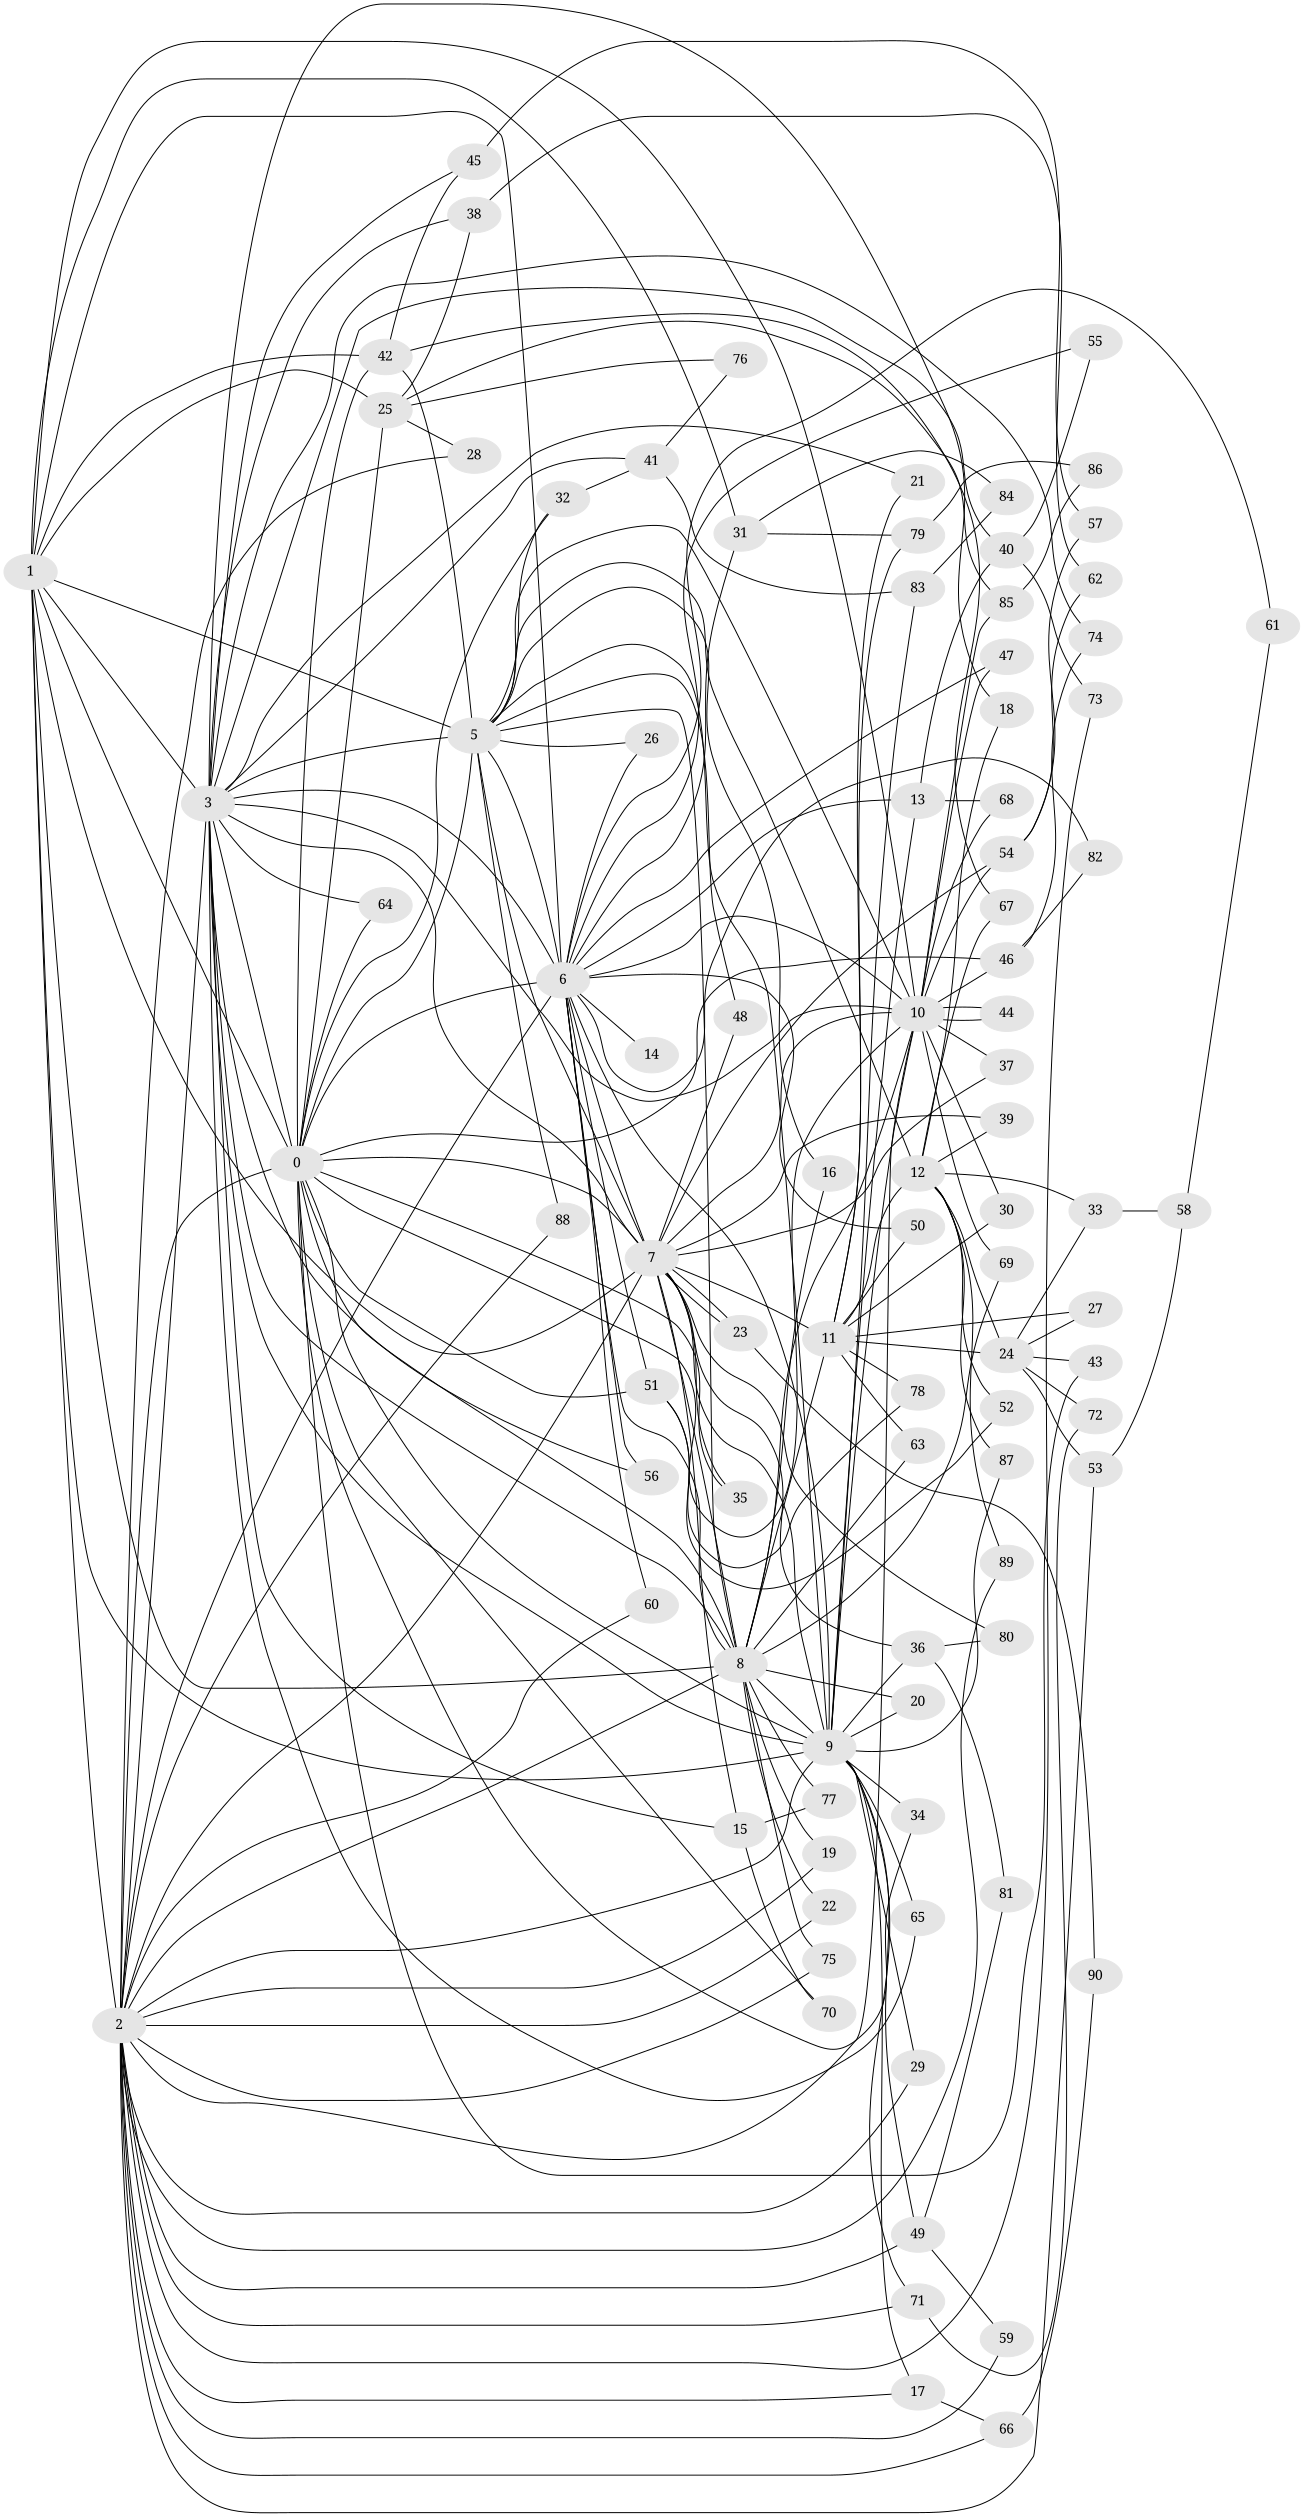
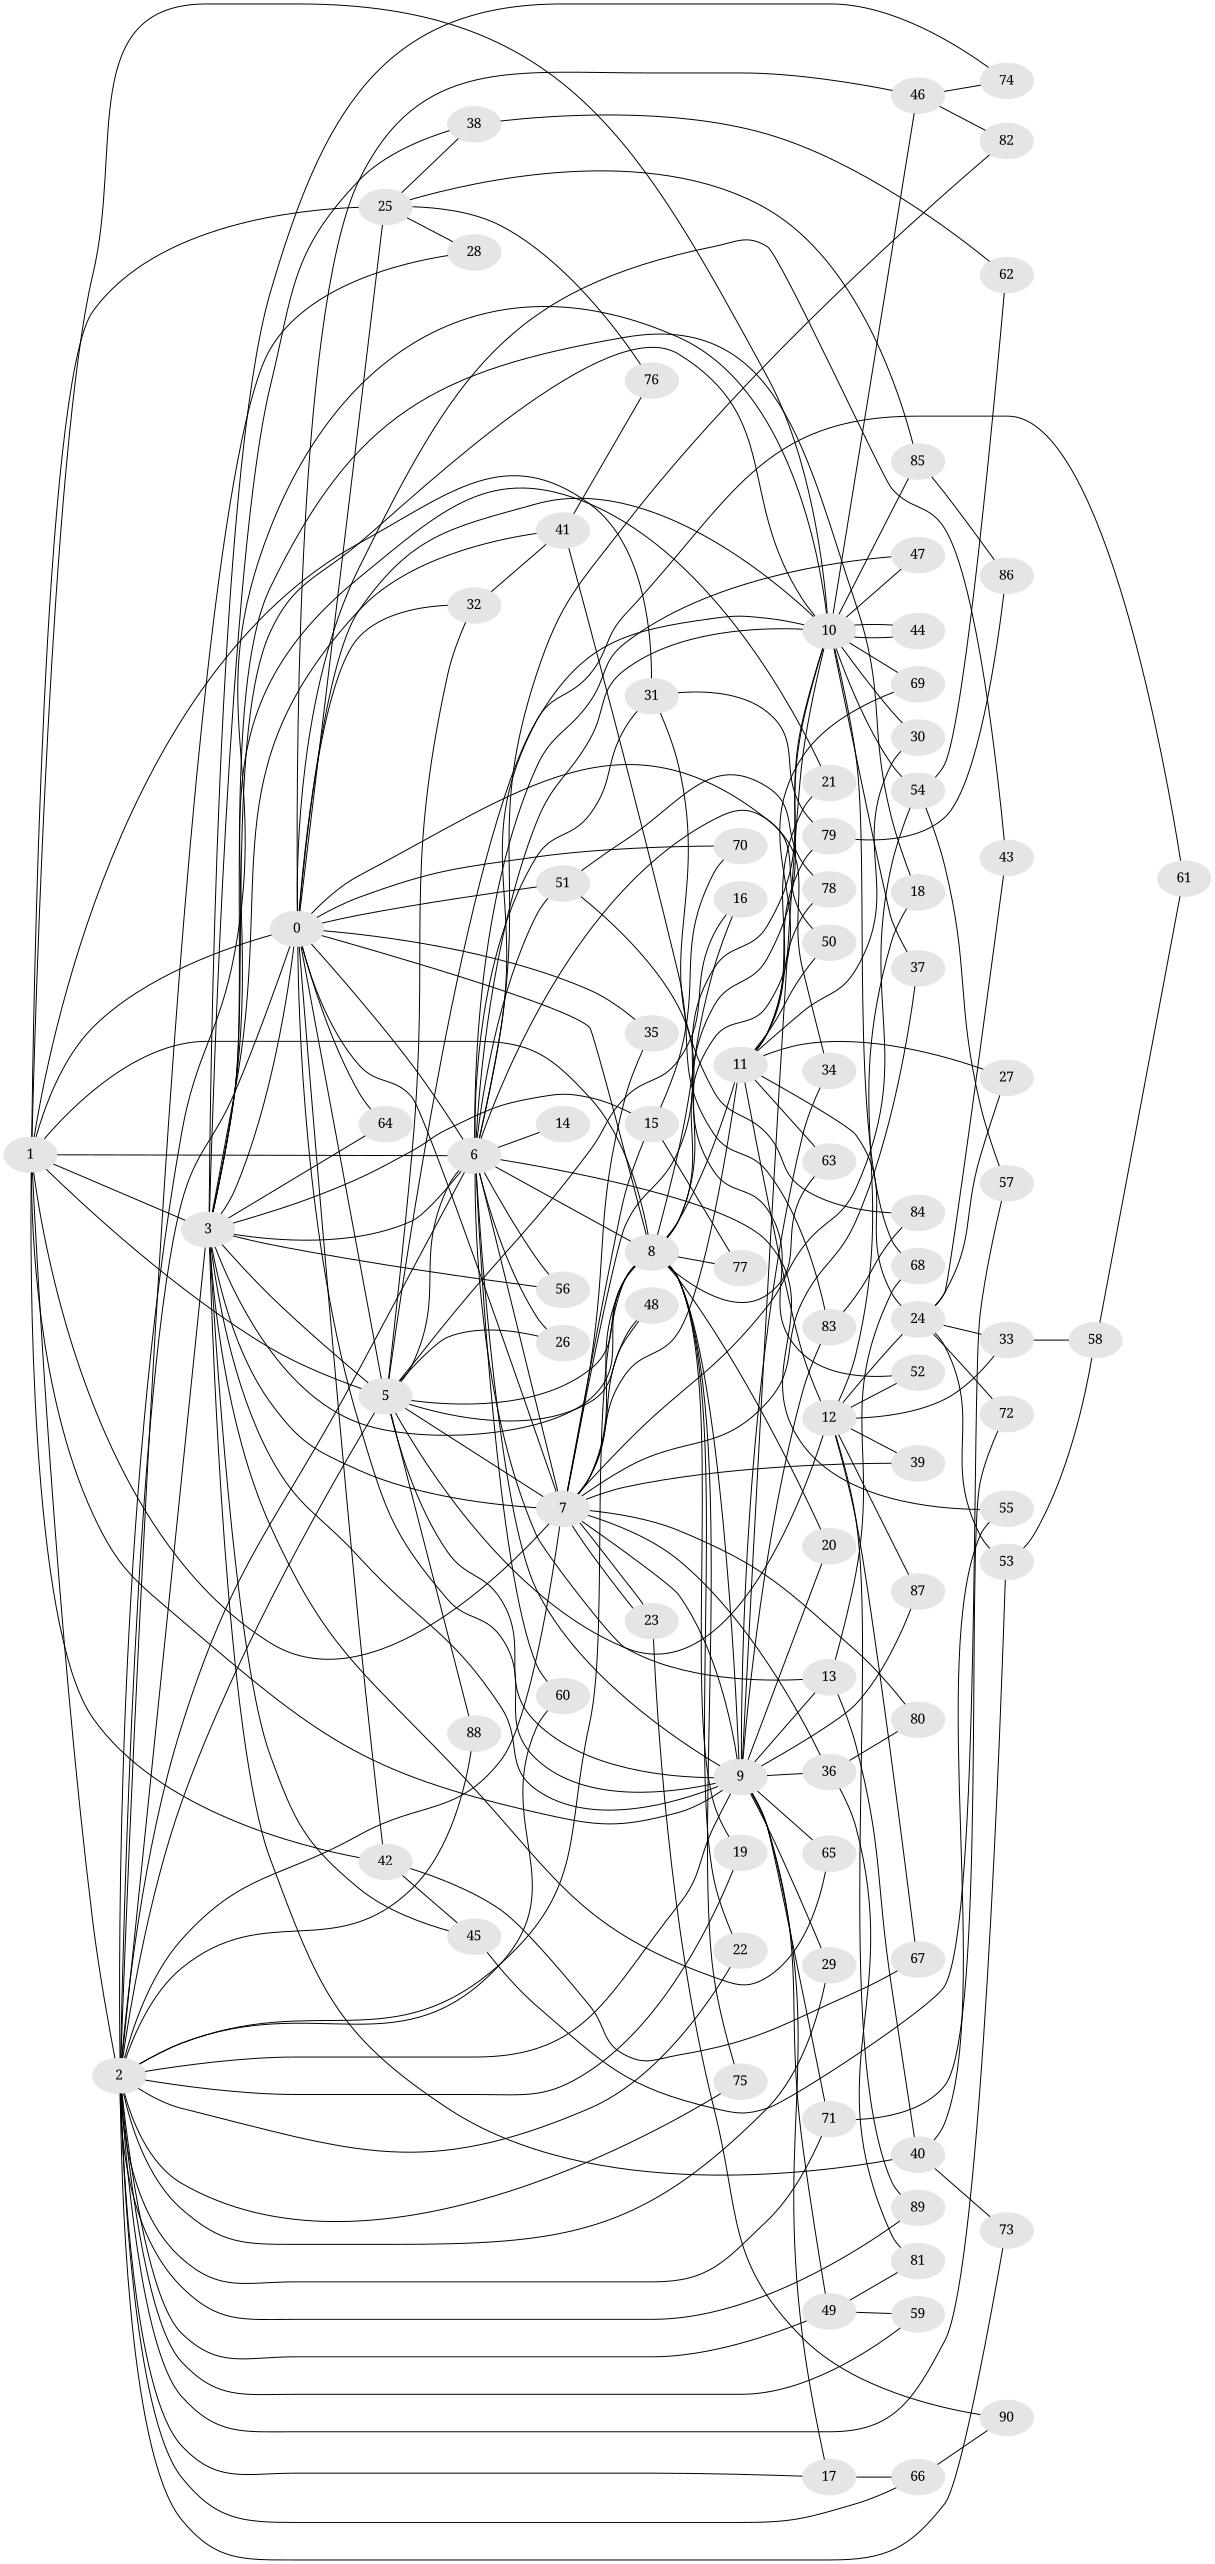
(450, 541) -> (213, 1722)
